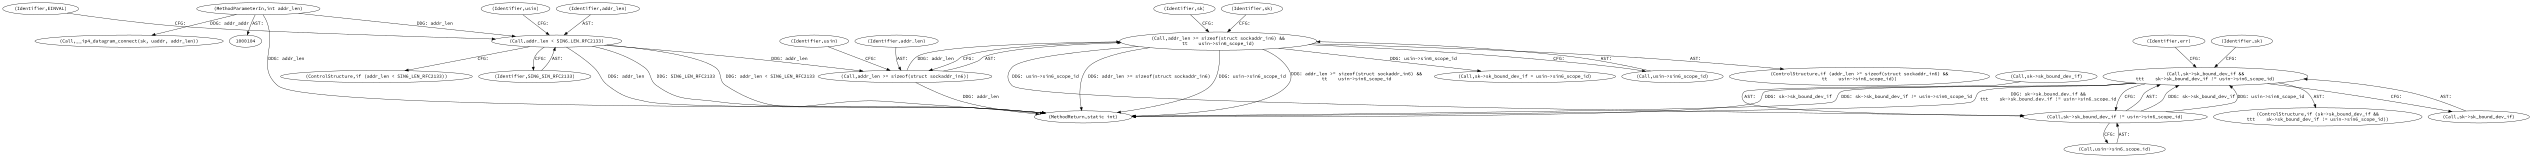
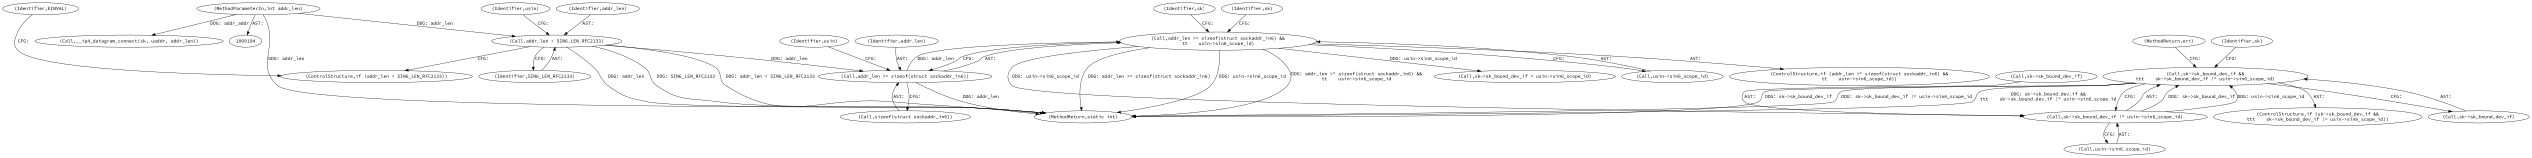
(279, 32) -> (125, 70)
(2169, 41) -> (2169, 41)
(535, 76) -> (535, 76)
none -> (905, 117)
